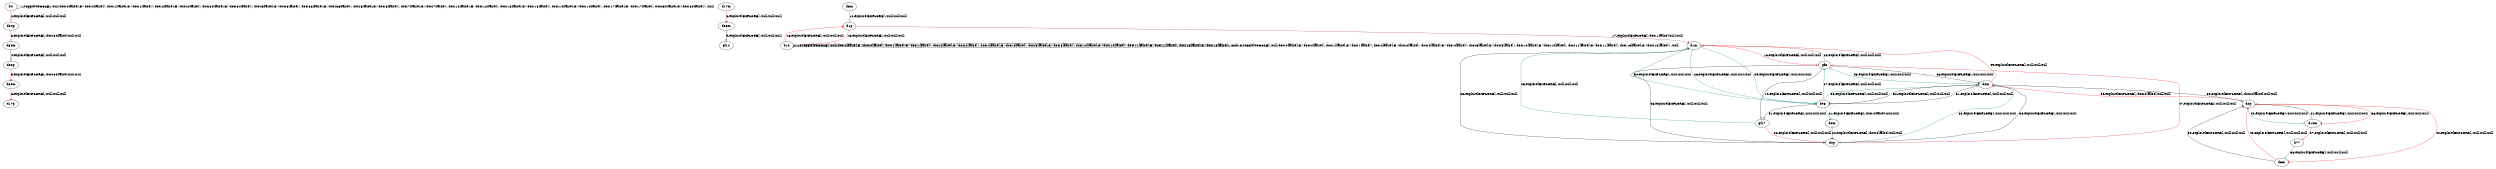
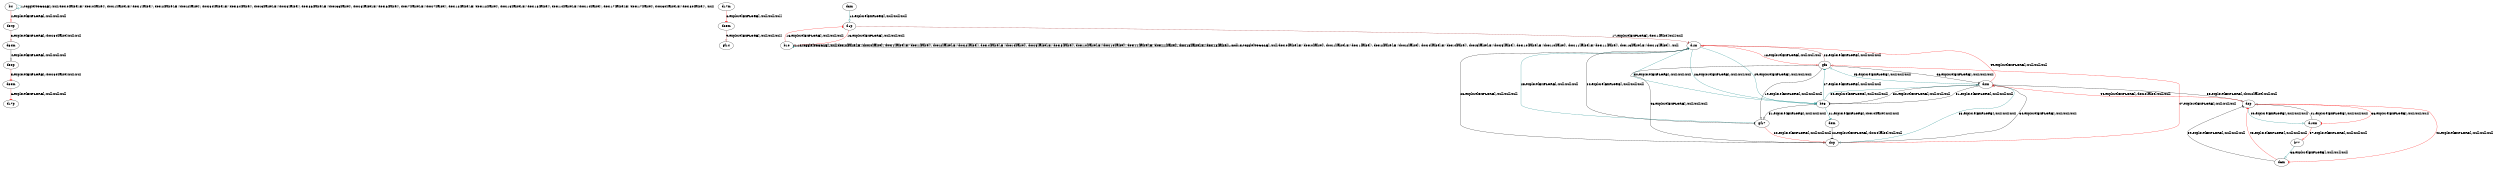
(726, 35) -> (726, 35)
none -> (1596, 111)
